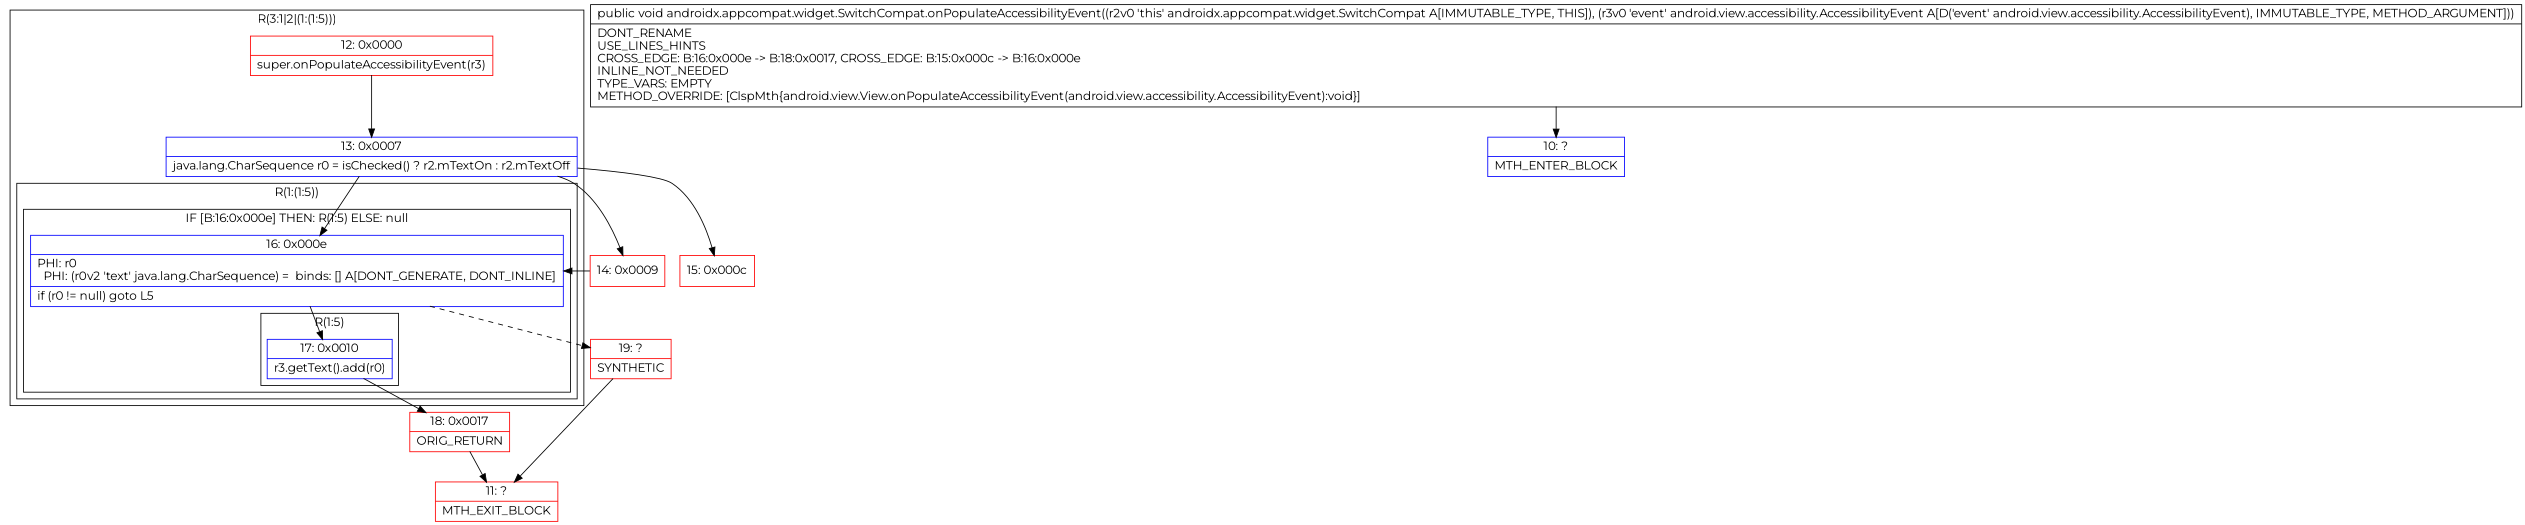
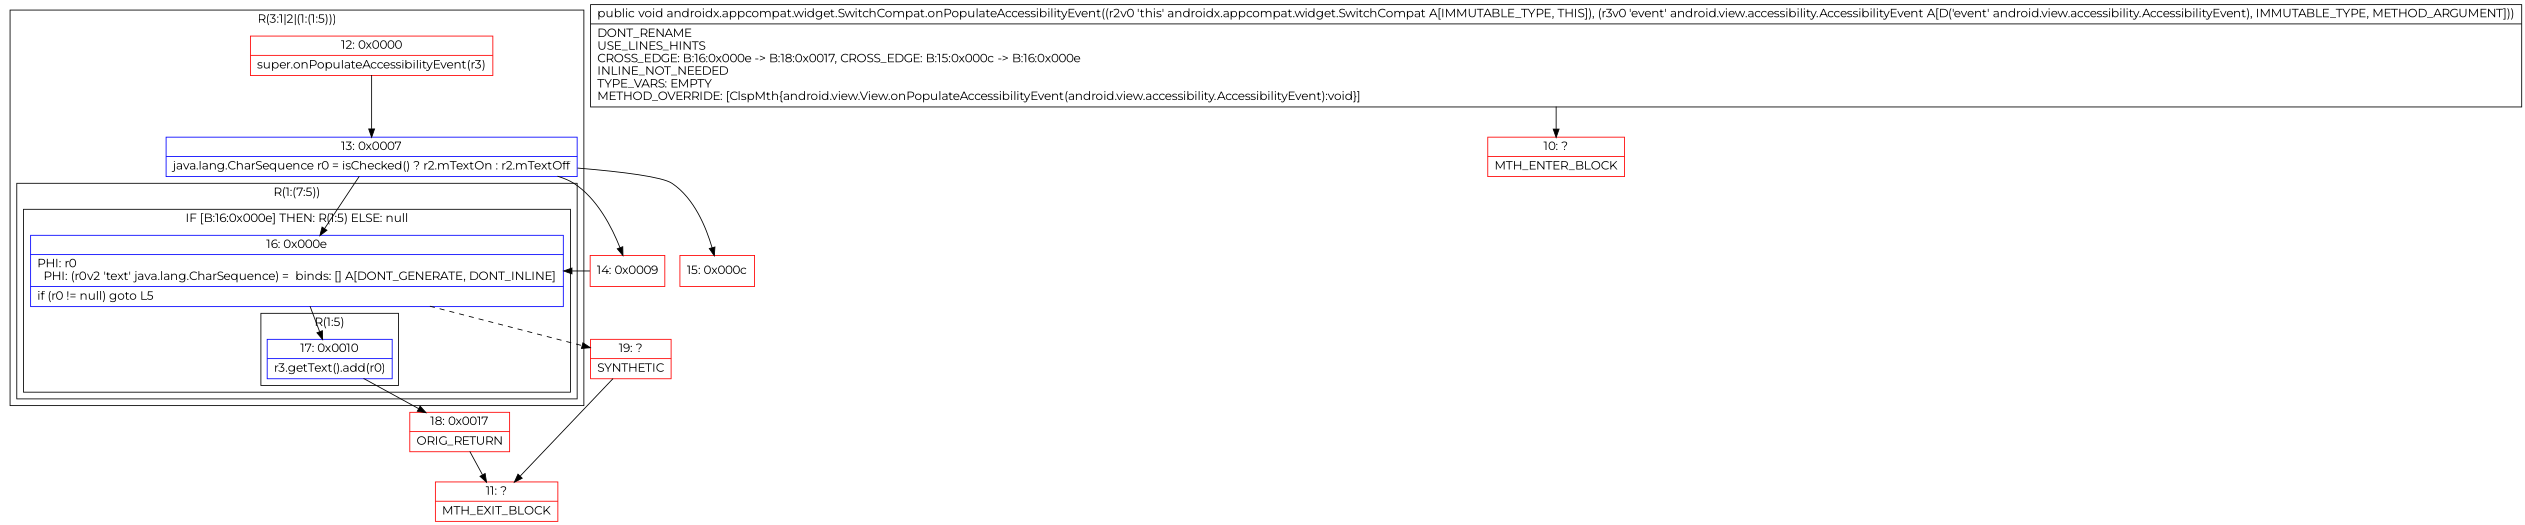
(1556, 157) -> (1556, 157)
(297, 193) -> (297, 193)
